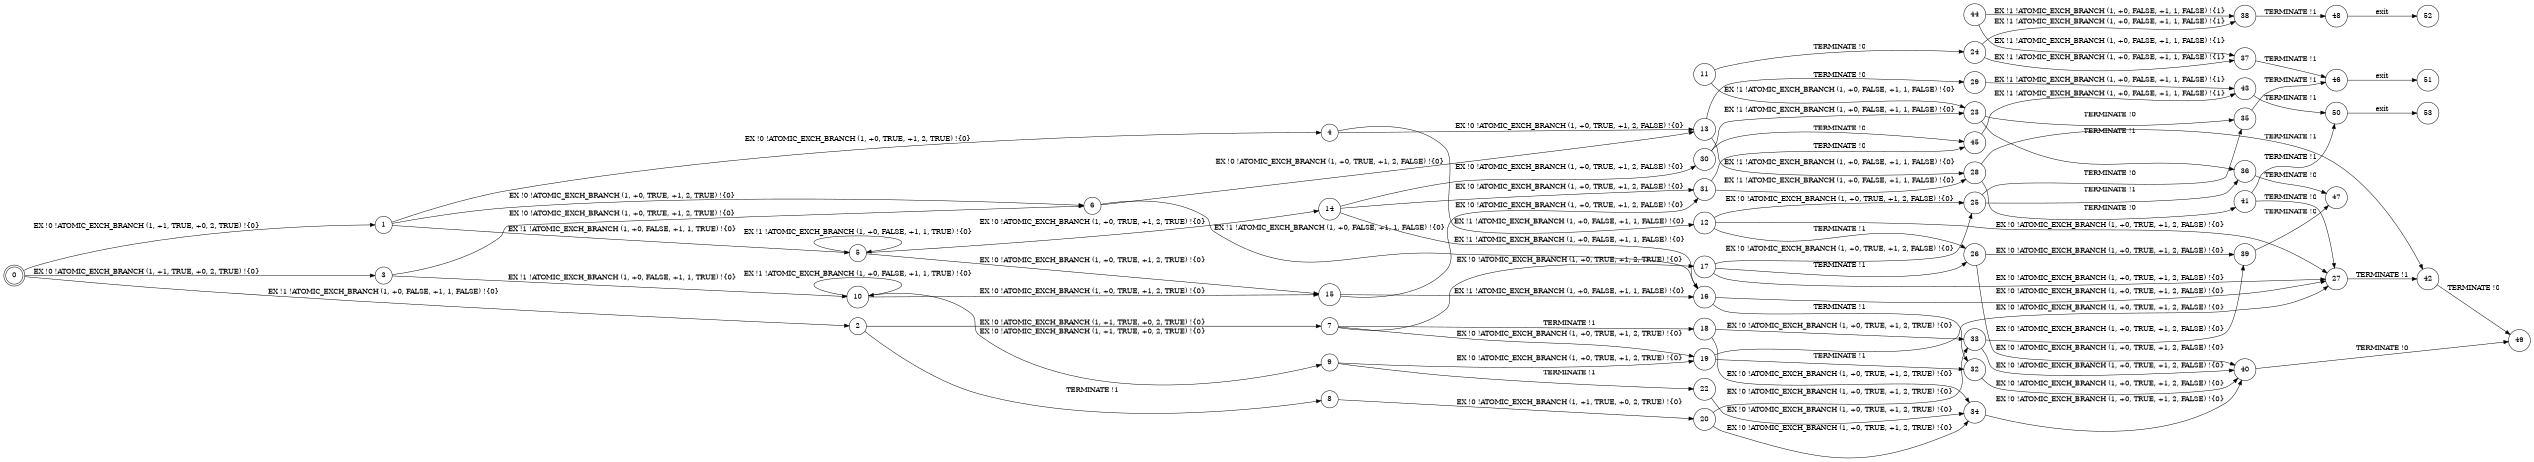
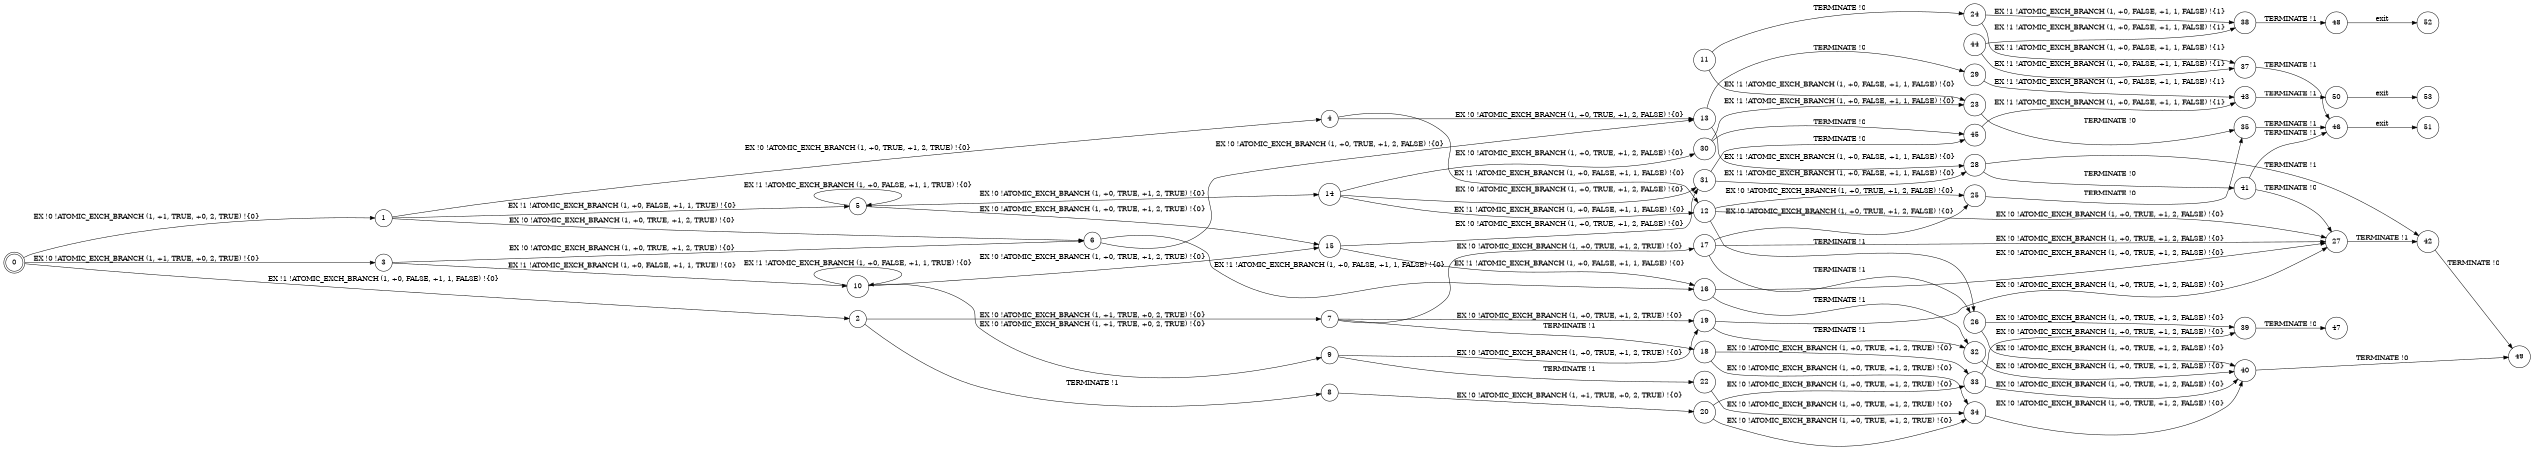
(2297, 167) -> (2279, 147)
(2245, 171) -> none
(1527, 245) -> (1514, 217)
